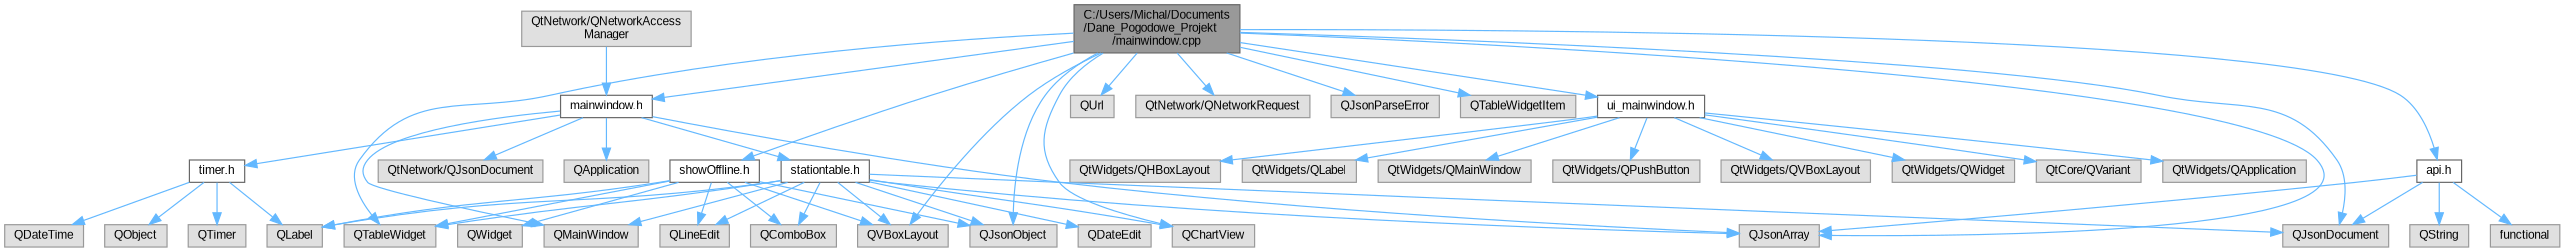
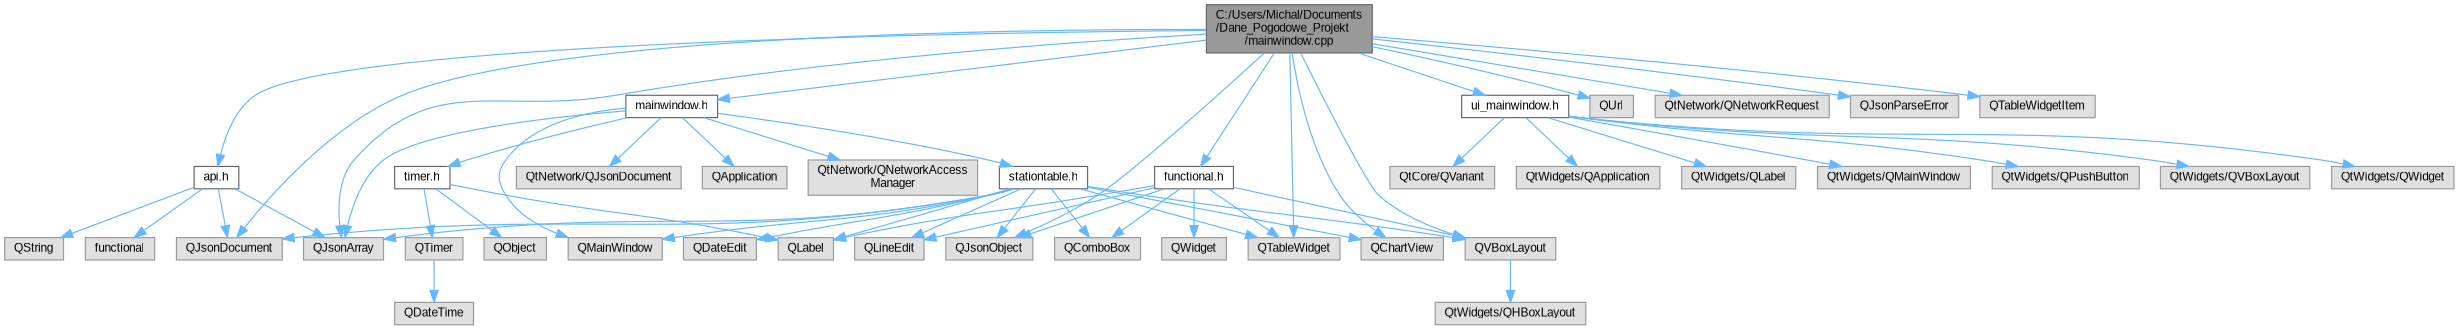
(606, 65) -> (766, 137)
(1415, 138) -> (1510, 275)
(715, 171) -> (1194, 178)
(136, 201) -> (434, 275)
